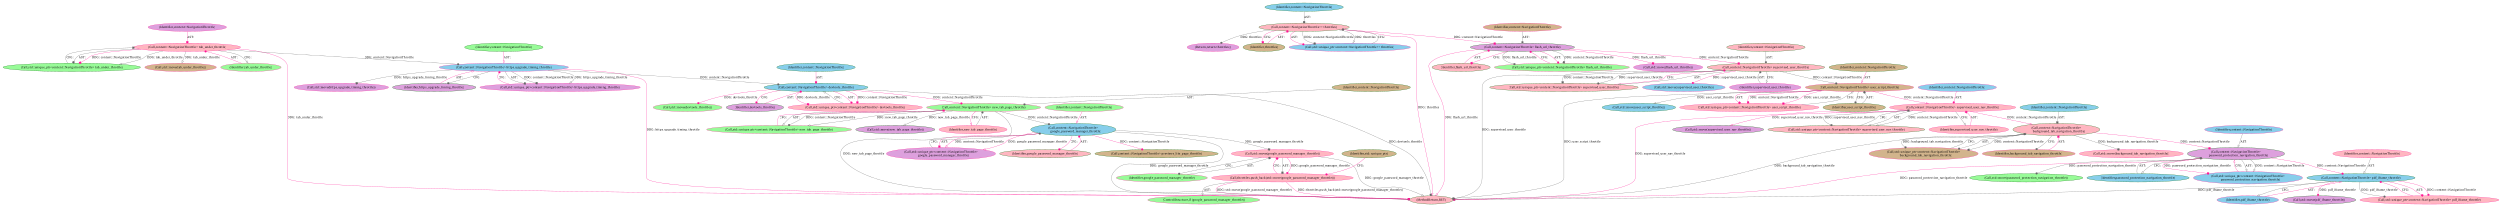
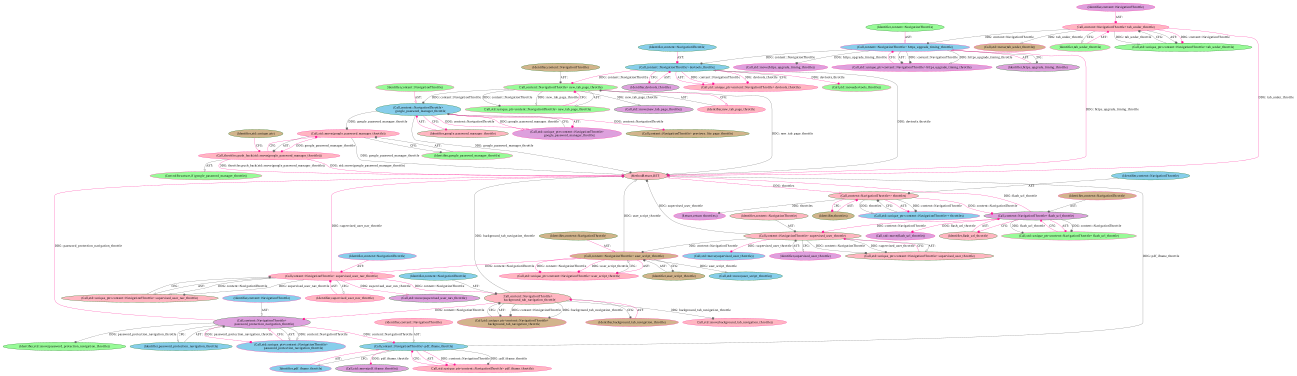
(1417, 80) -> (752, 185)
(2026, 178) -> (64, 346)
